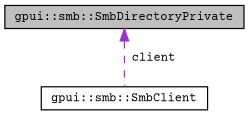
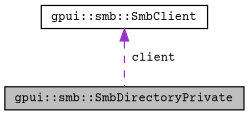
(124, 64) -> (124, 64)
